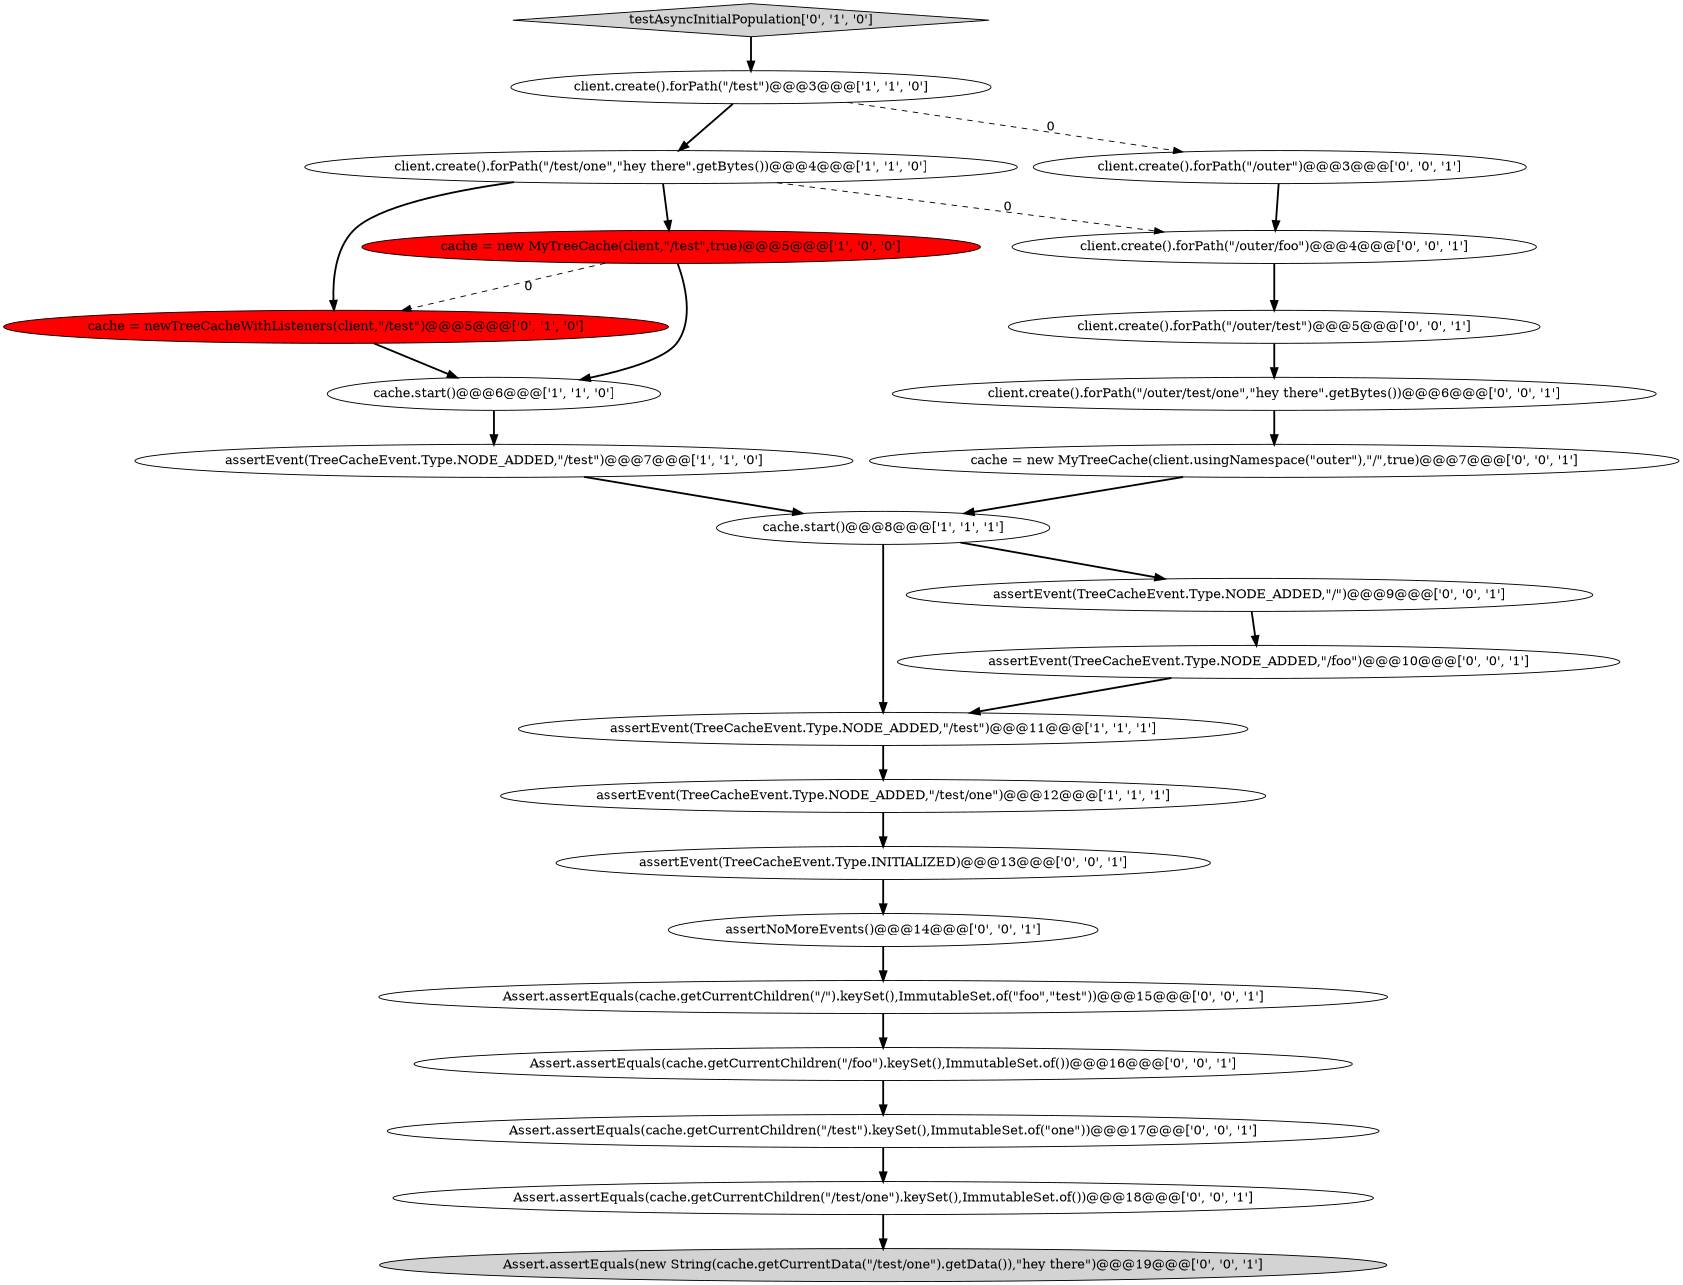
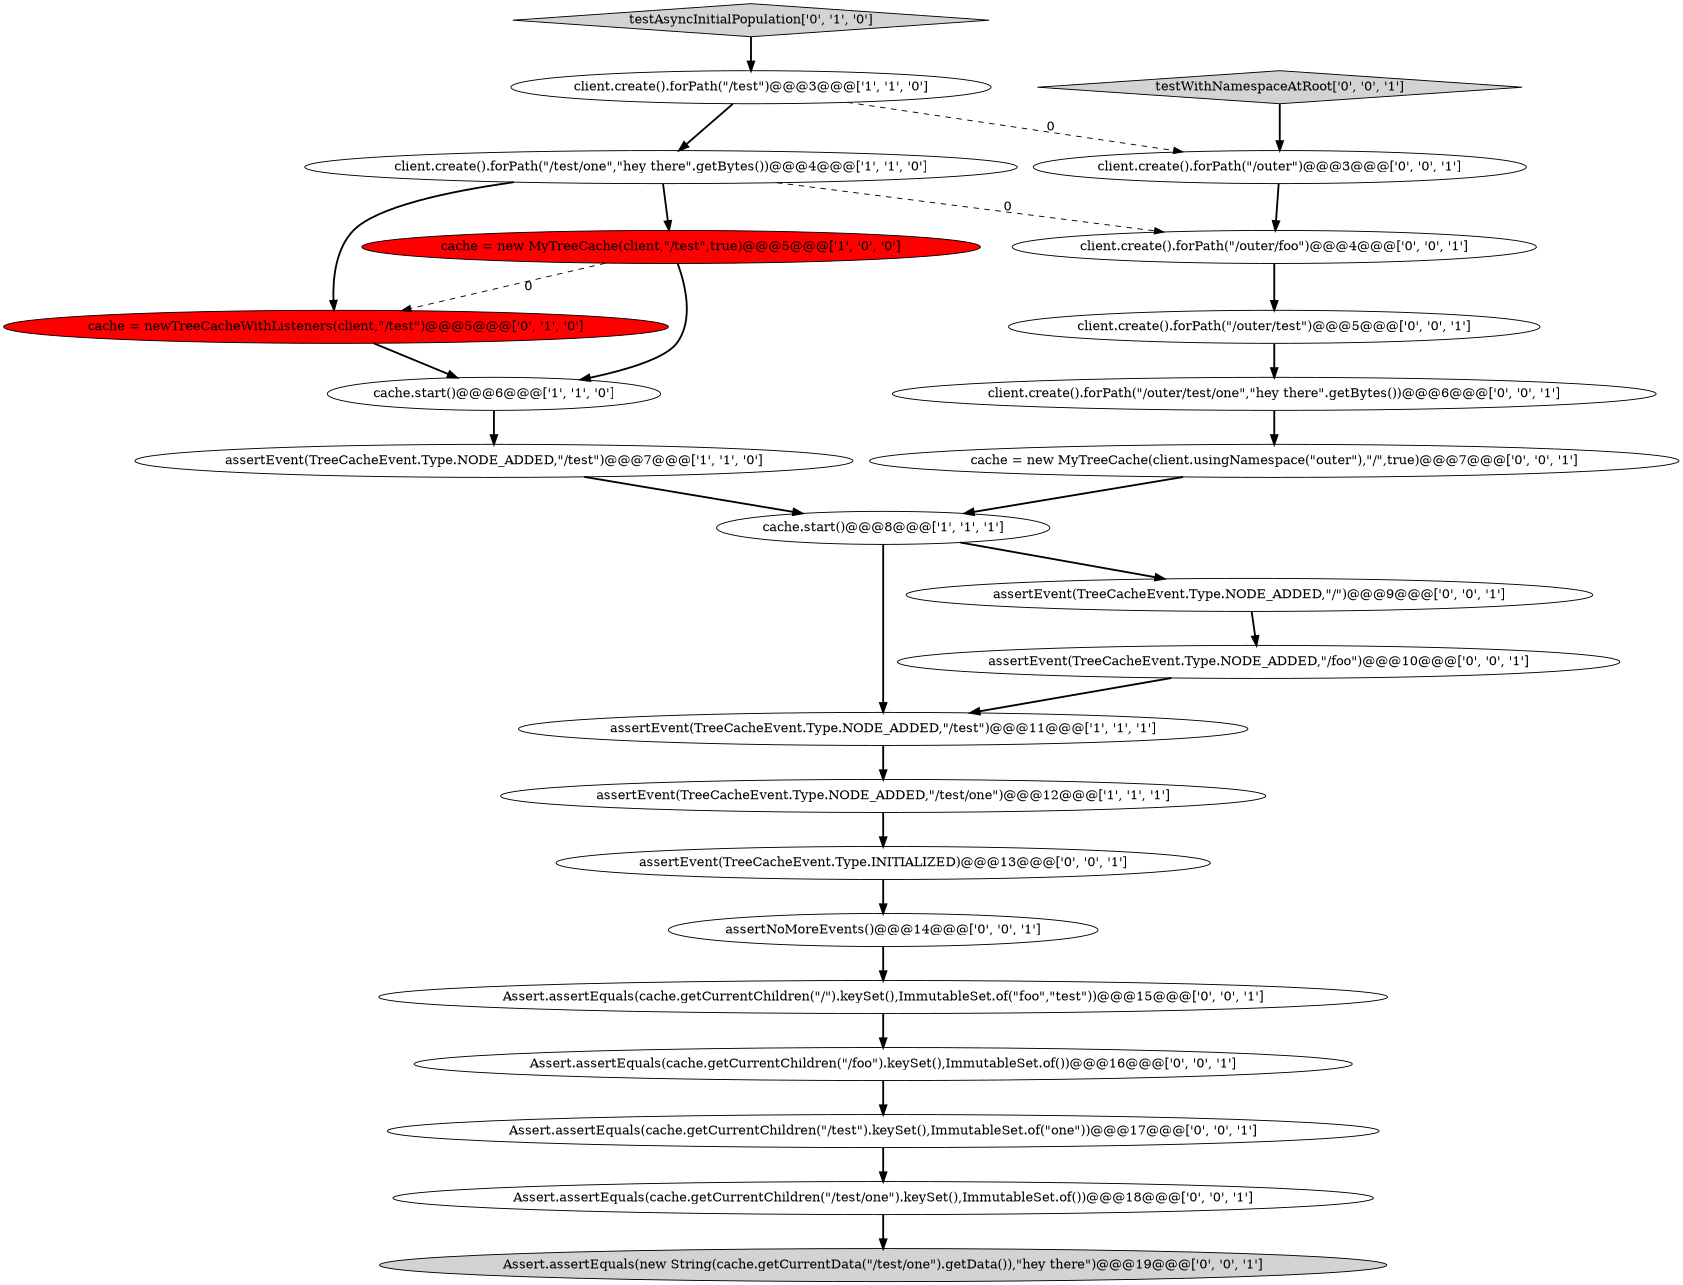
none -> (1280, 87)
